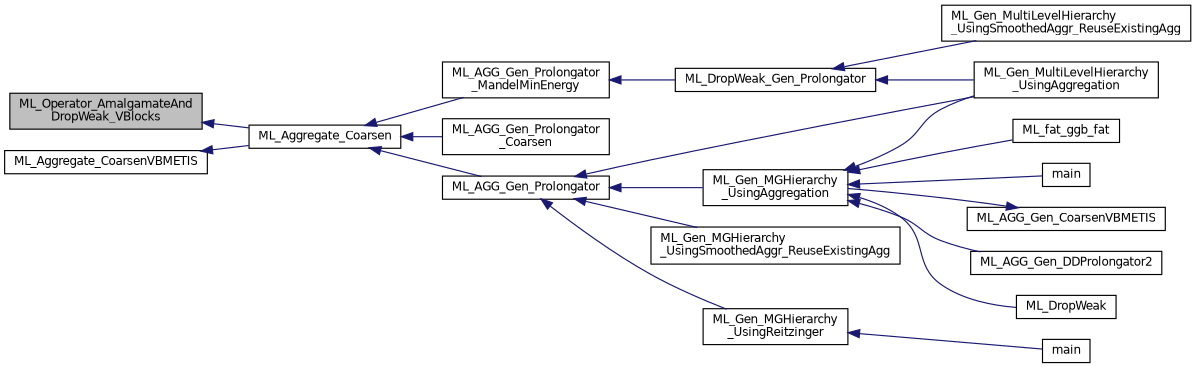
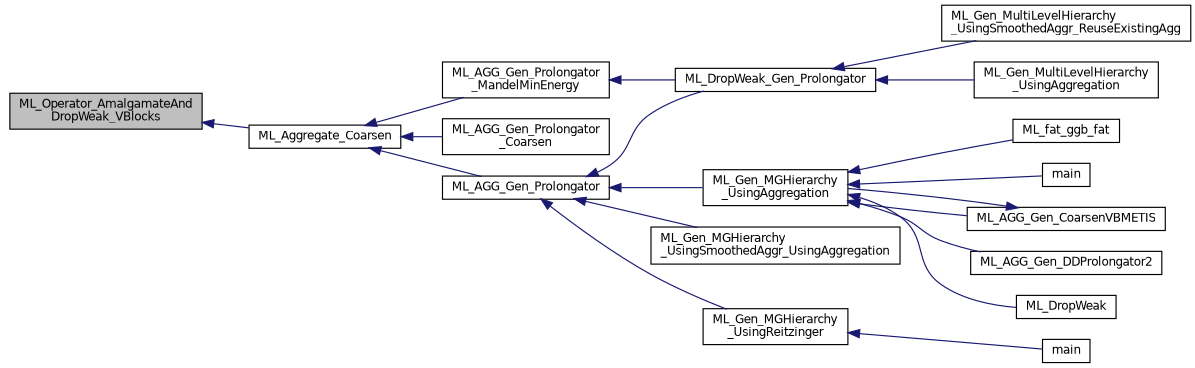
(916, 133) -> (913, 210)
(780, 134) -> (642, 121)
(106, 162) -> none
(776, 246) -> (776, 246)
